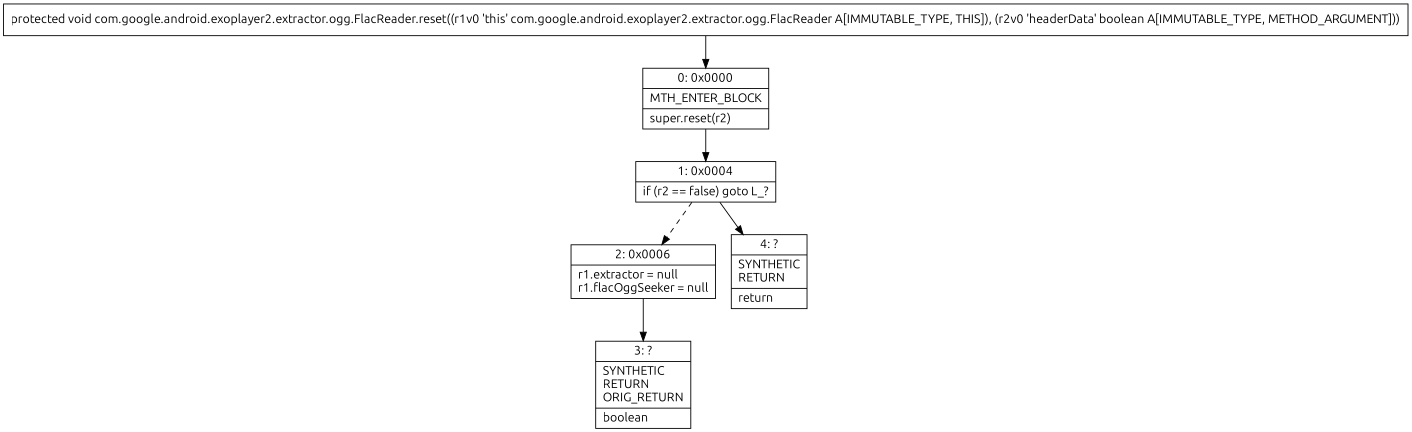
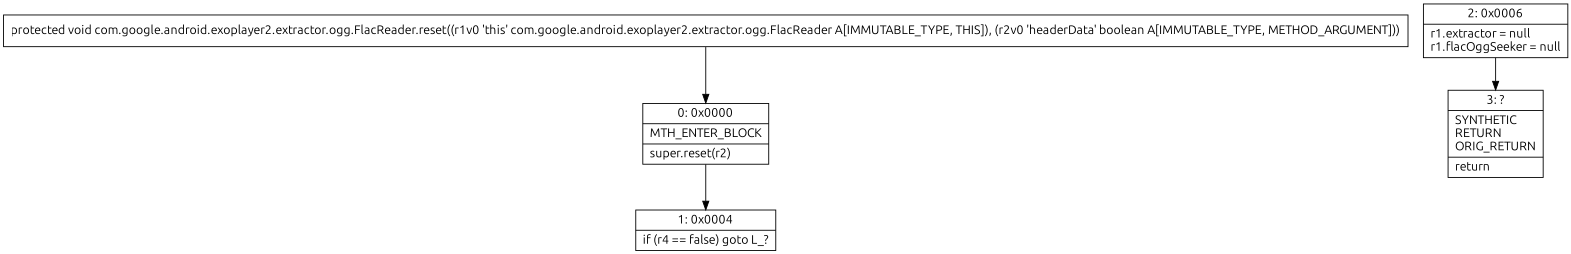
(706, 192) -> (706, 240)
(679, 220) -> none
(769, 272) -> none
(626, 418) -> (1473, 167)
